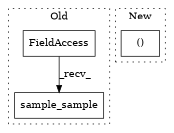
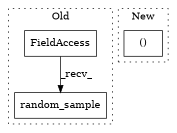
(59, 105) -> (61, 105)
